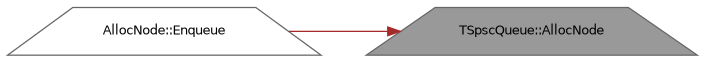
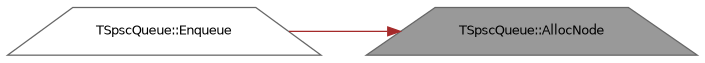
(164, 31) -> (164, 31)
